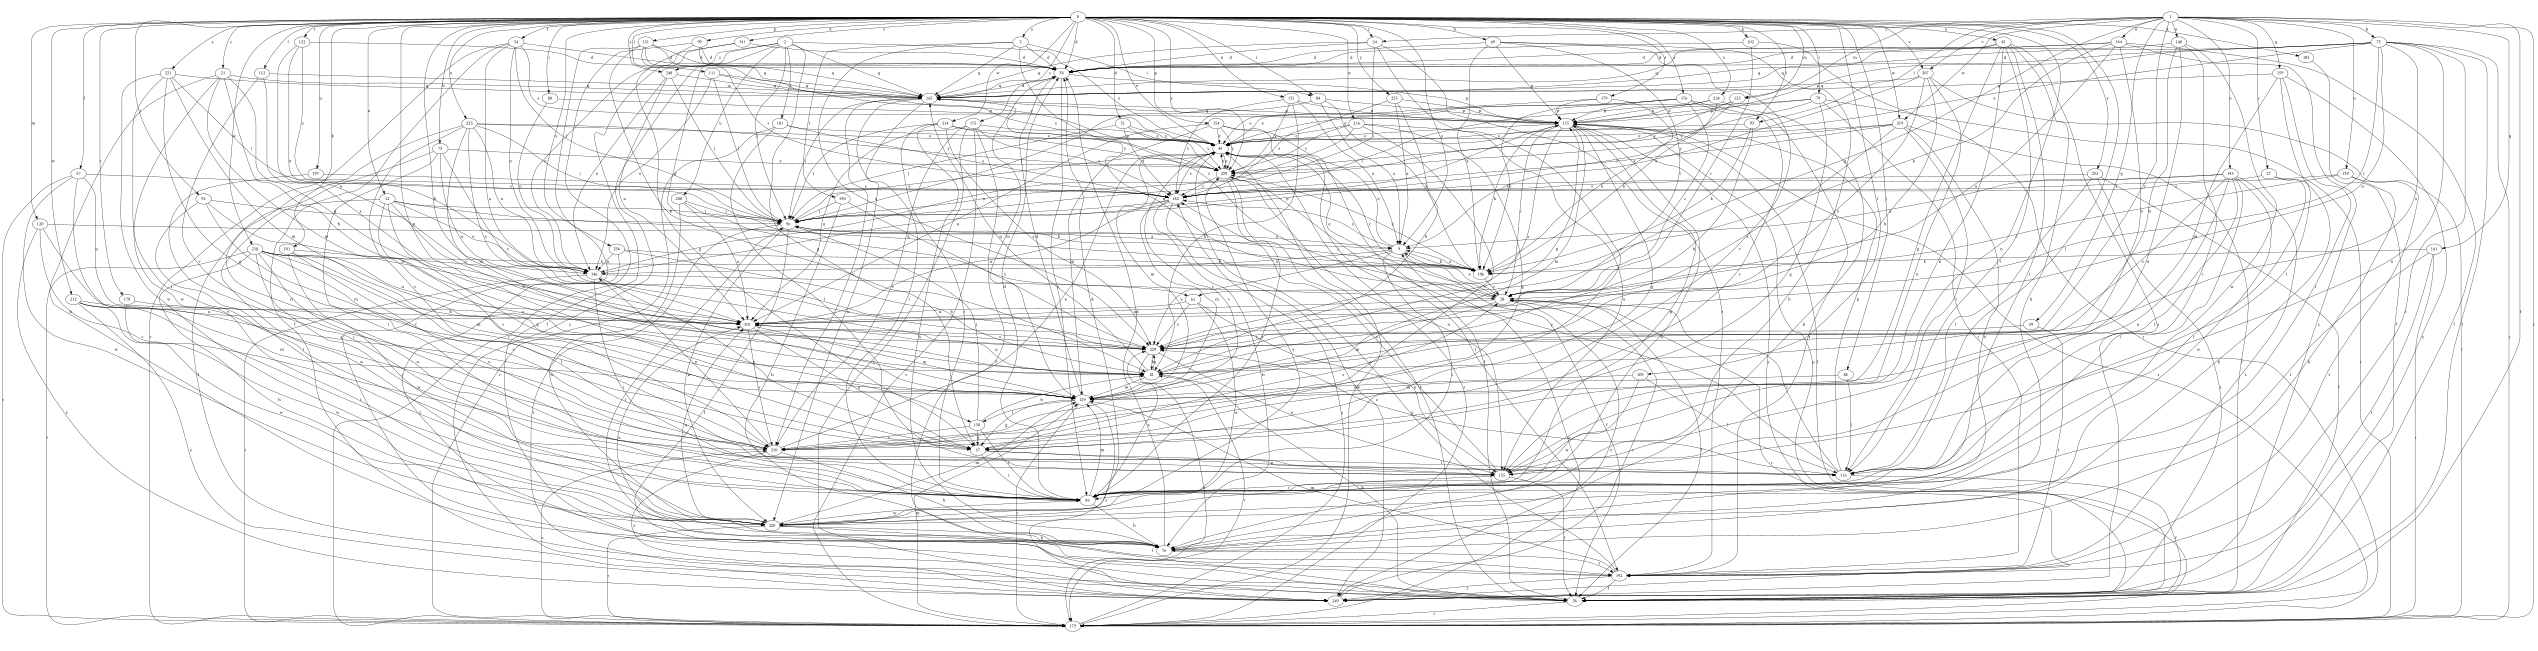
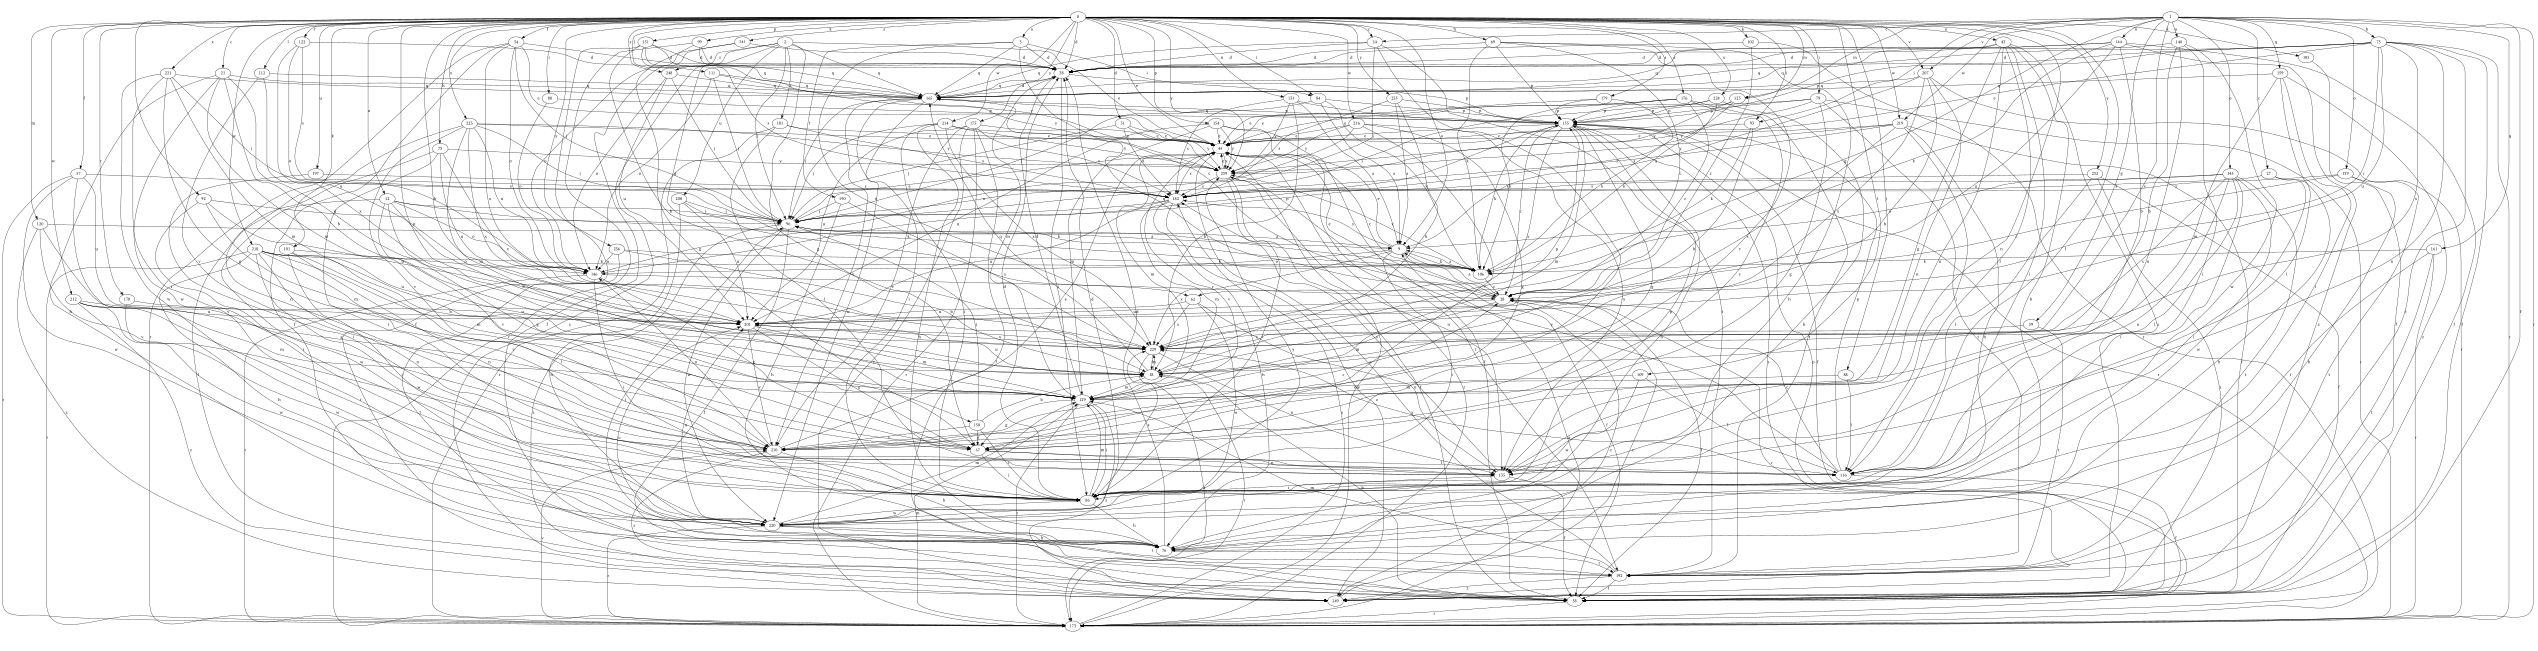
(1020, 408) -> (1106, 447)
